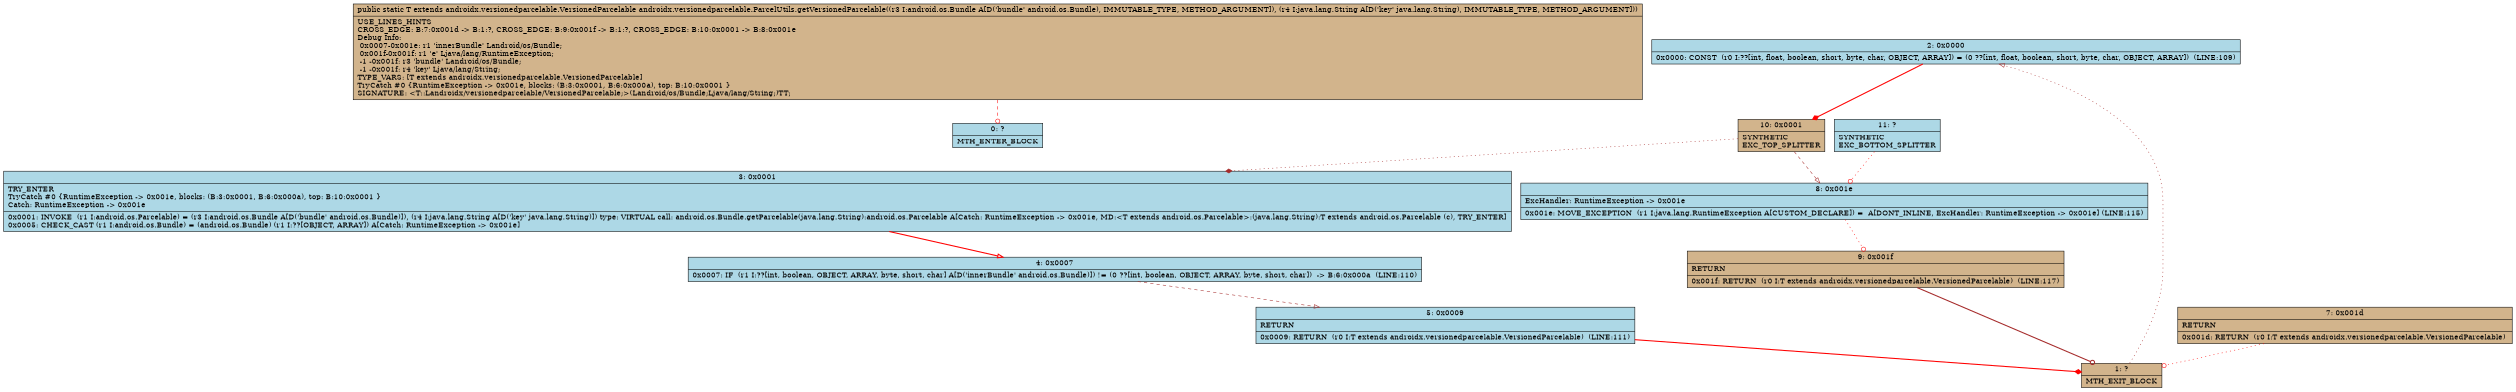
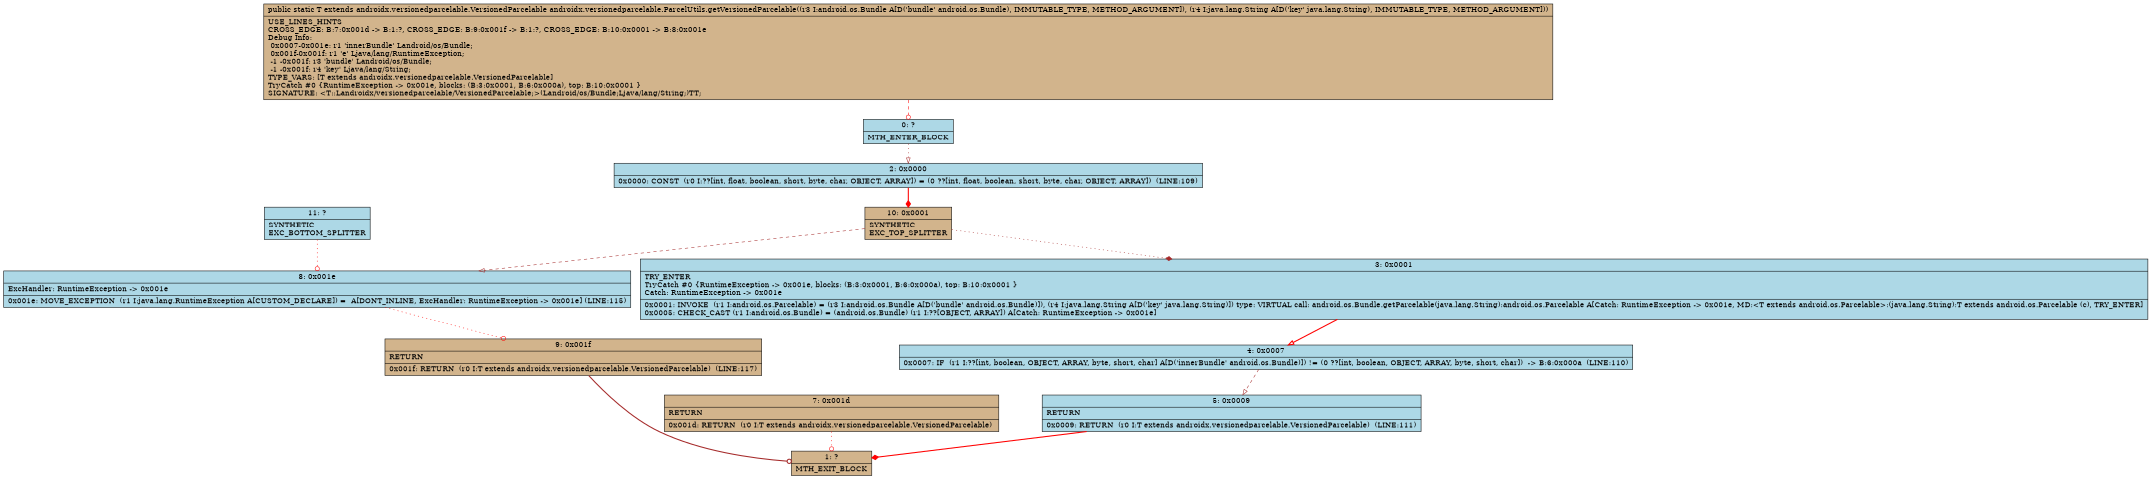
(2159, 174) -> (908, 151)
